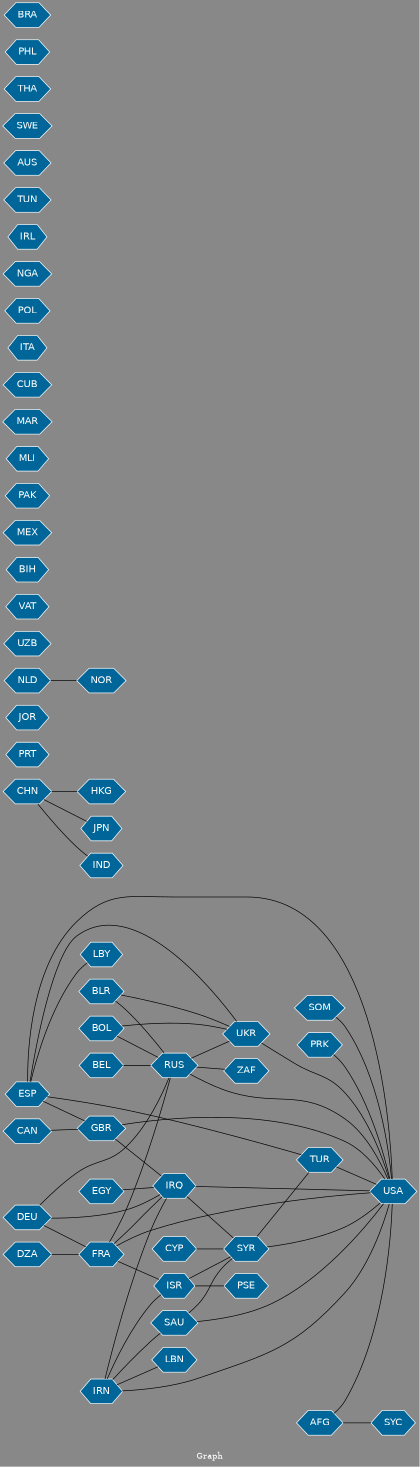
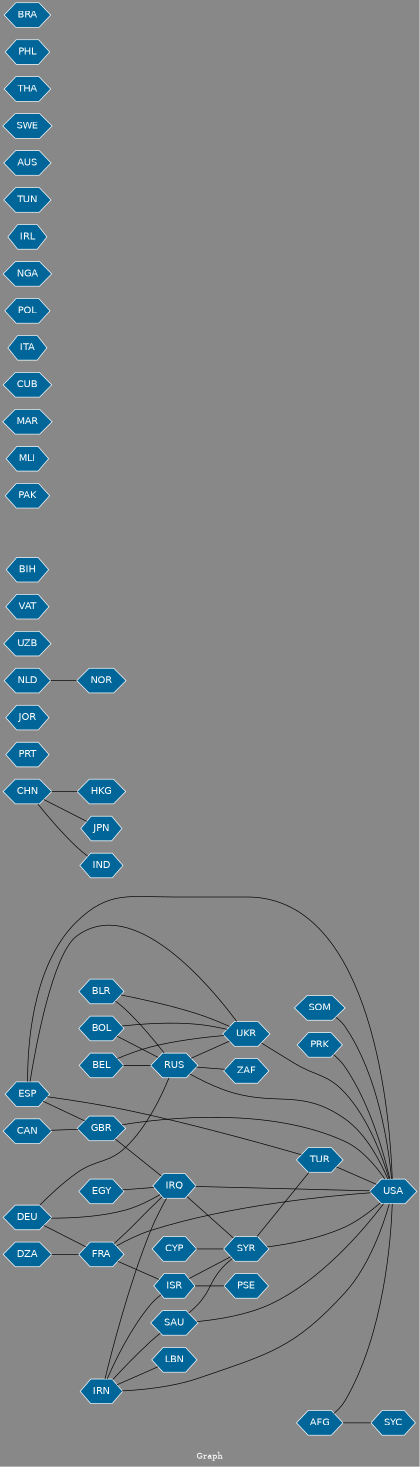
(27, 533) -> none
(101, 955) -> none
none -> (170, 1043)
(146, 1158) -> none
